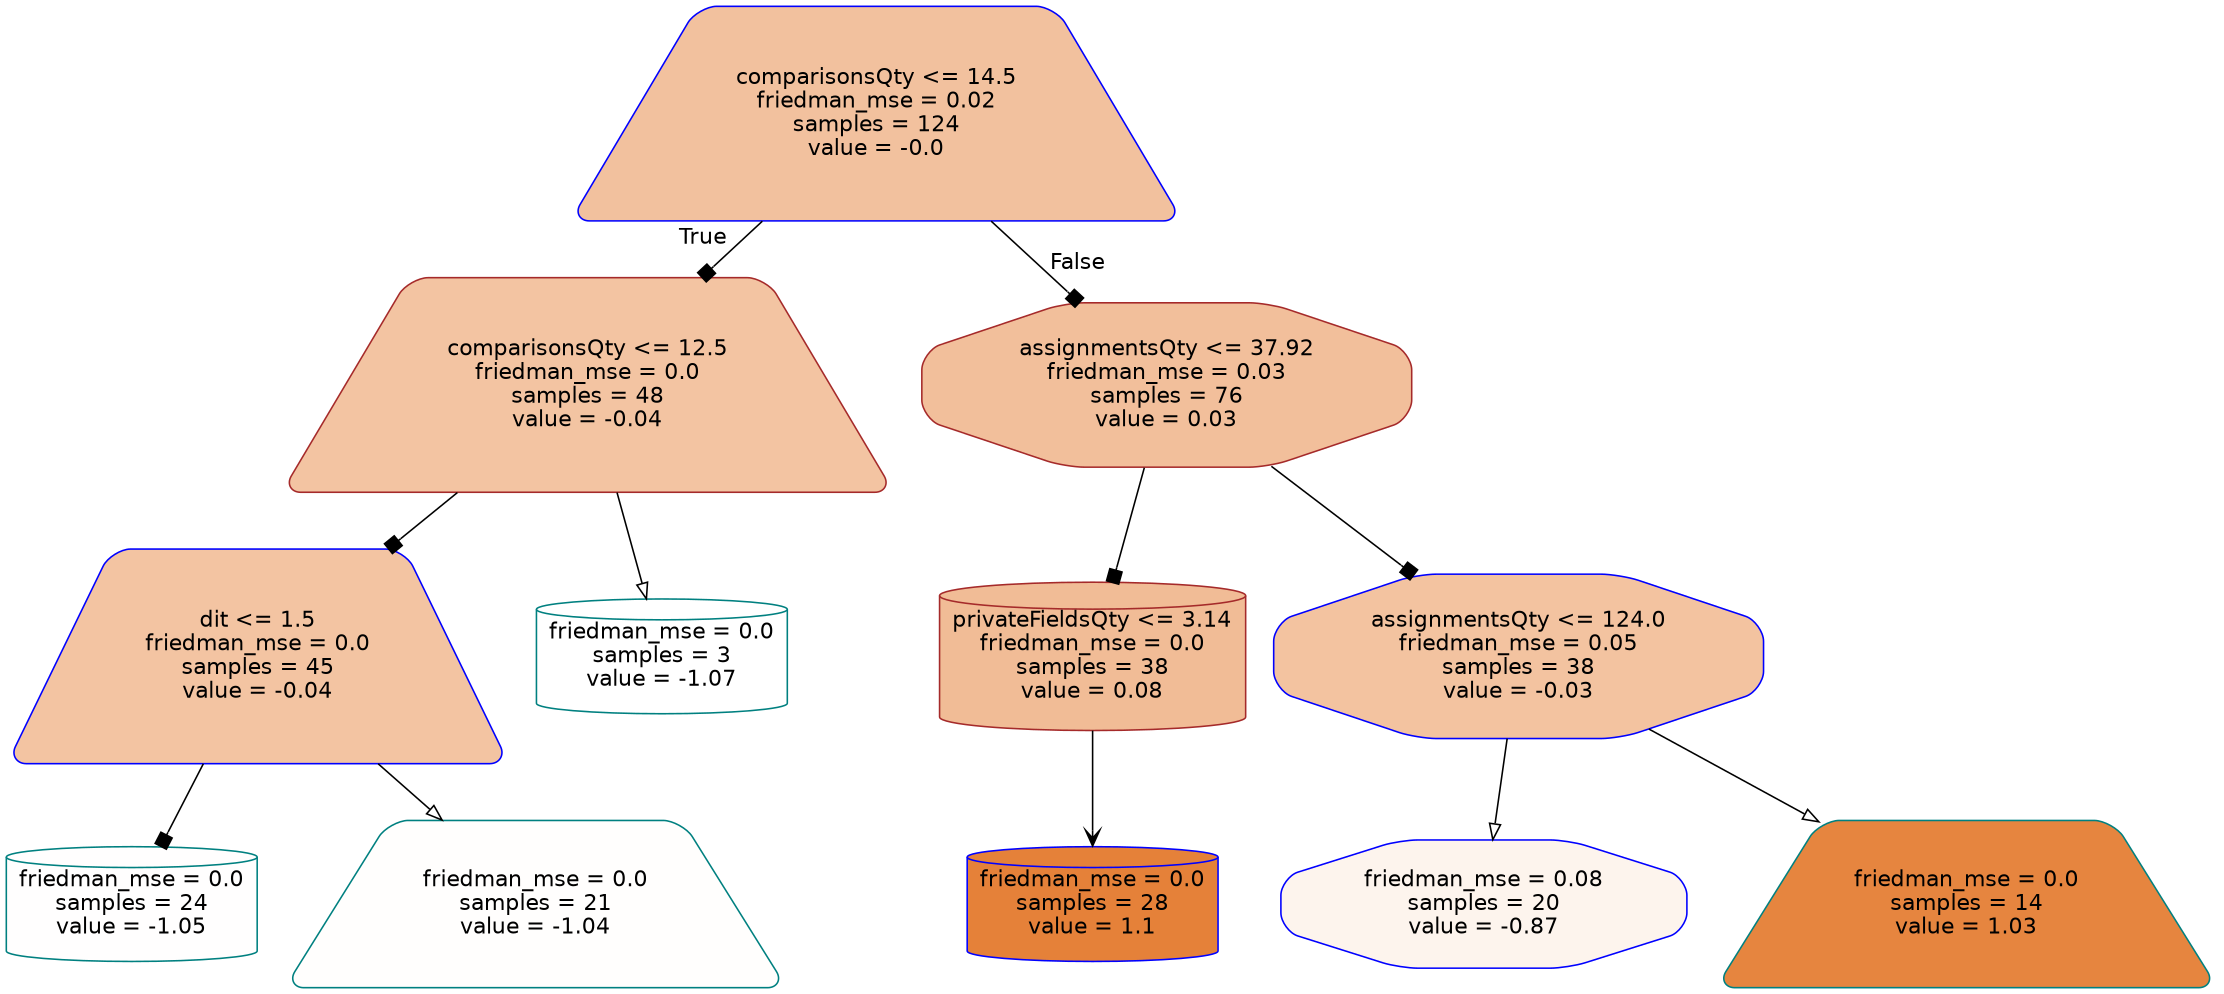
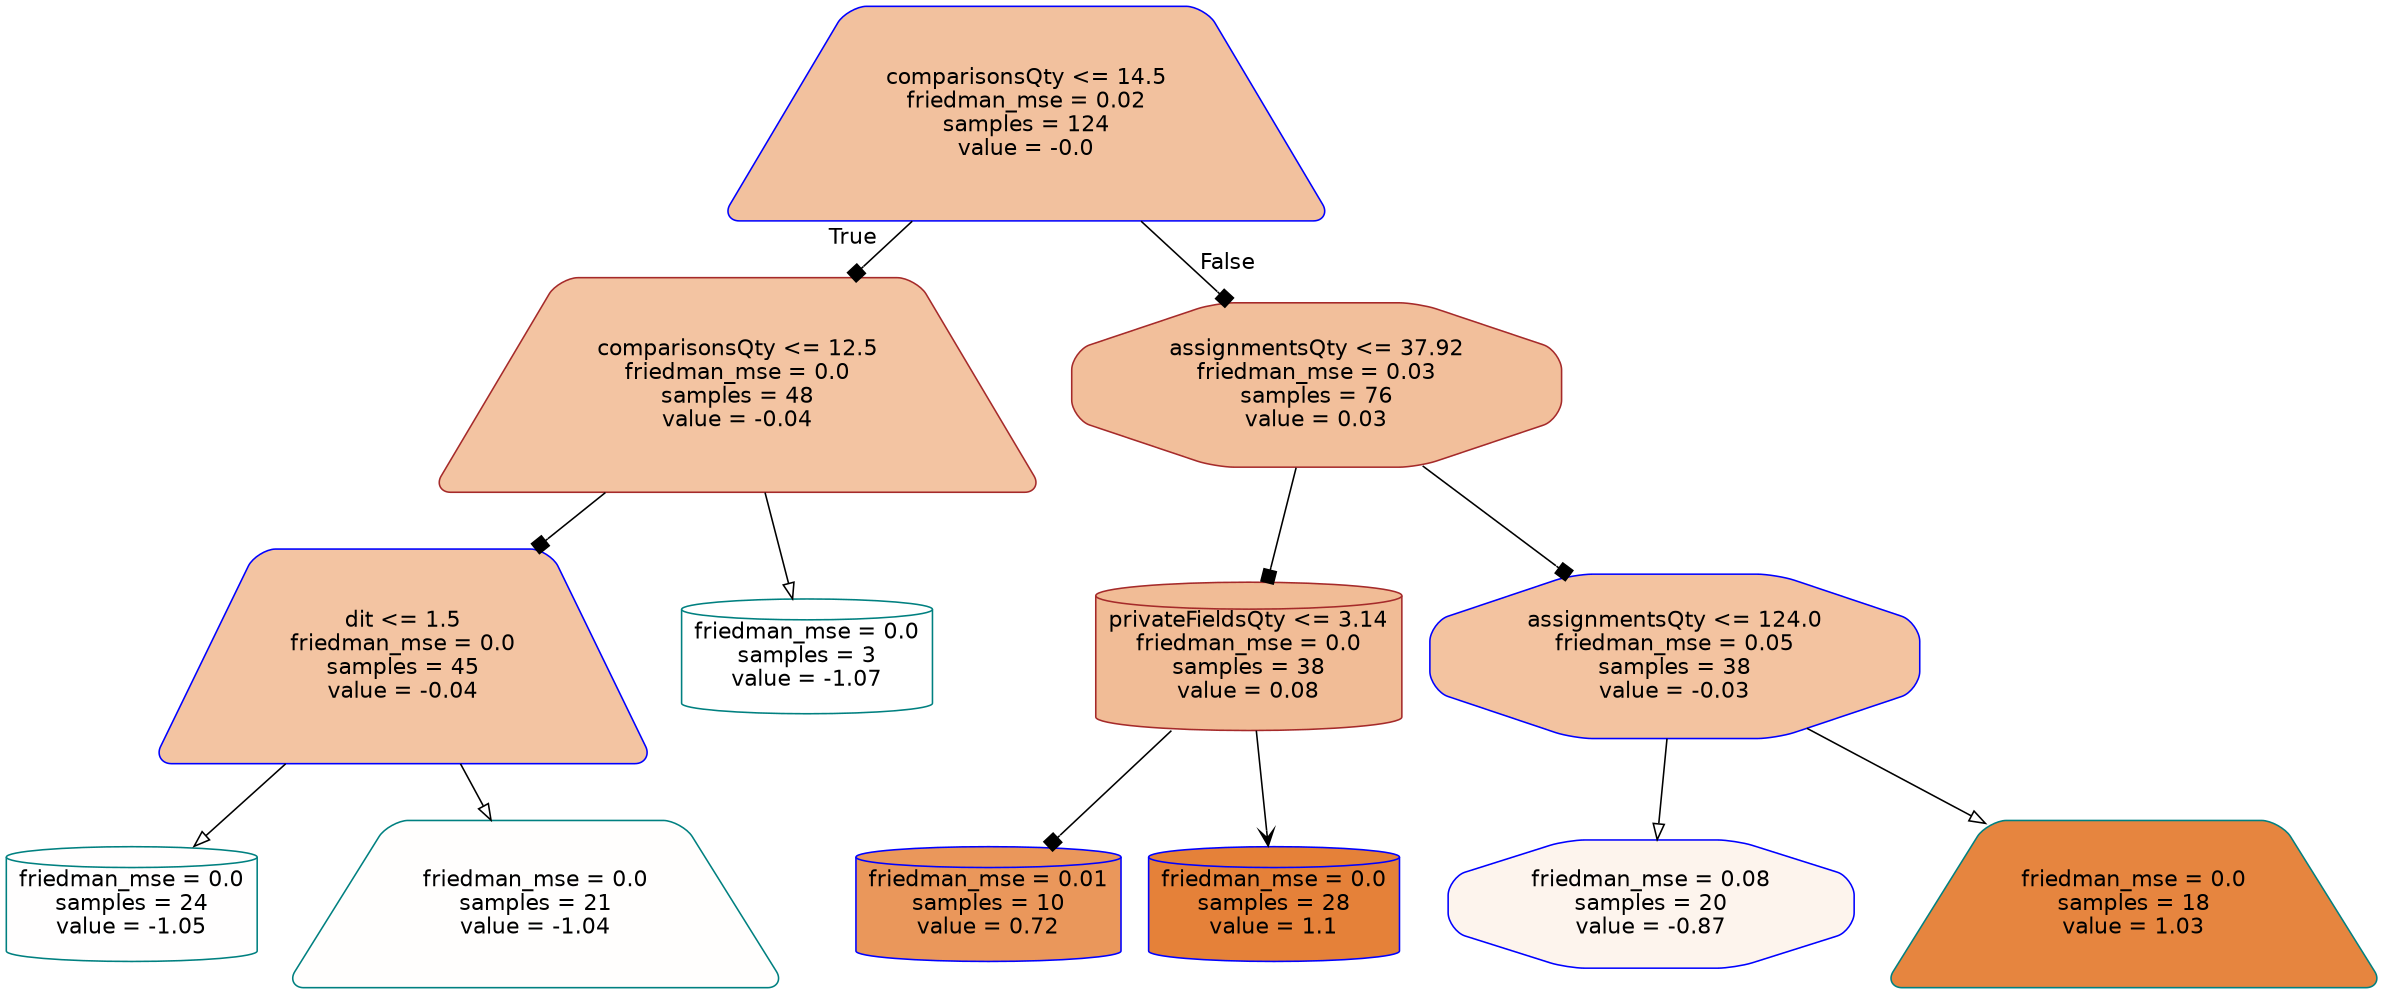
(186, 798) -> (246, 800)
none -> (988, 904)
(1967, 904) -> (2134, 904)
